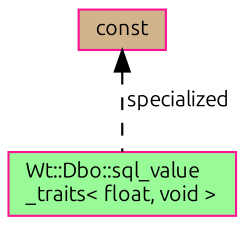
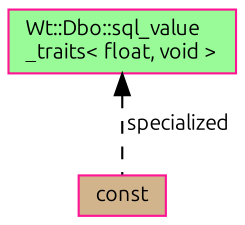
(122, 112) -> (122, 135)
